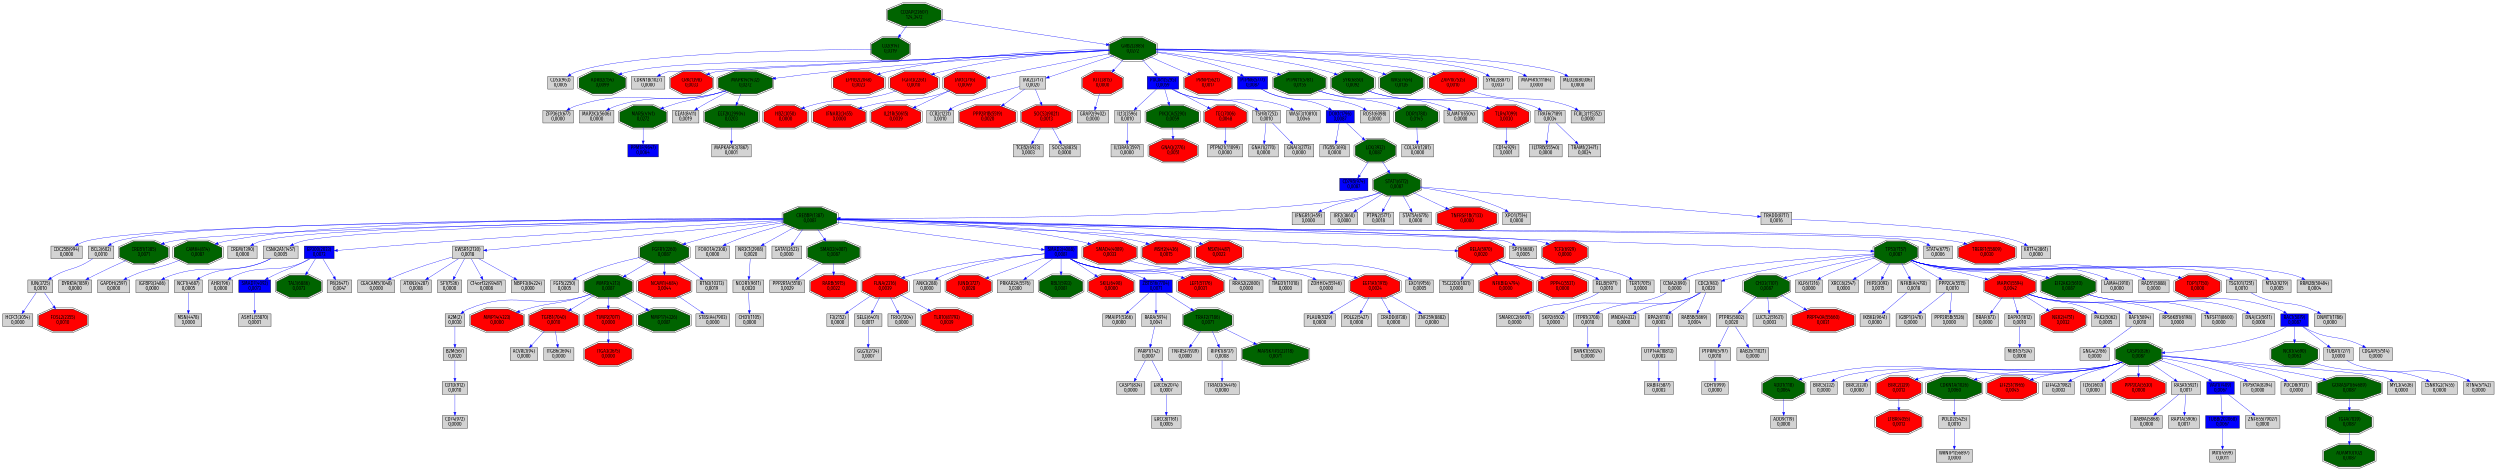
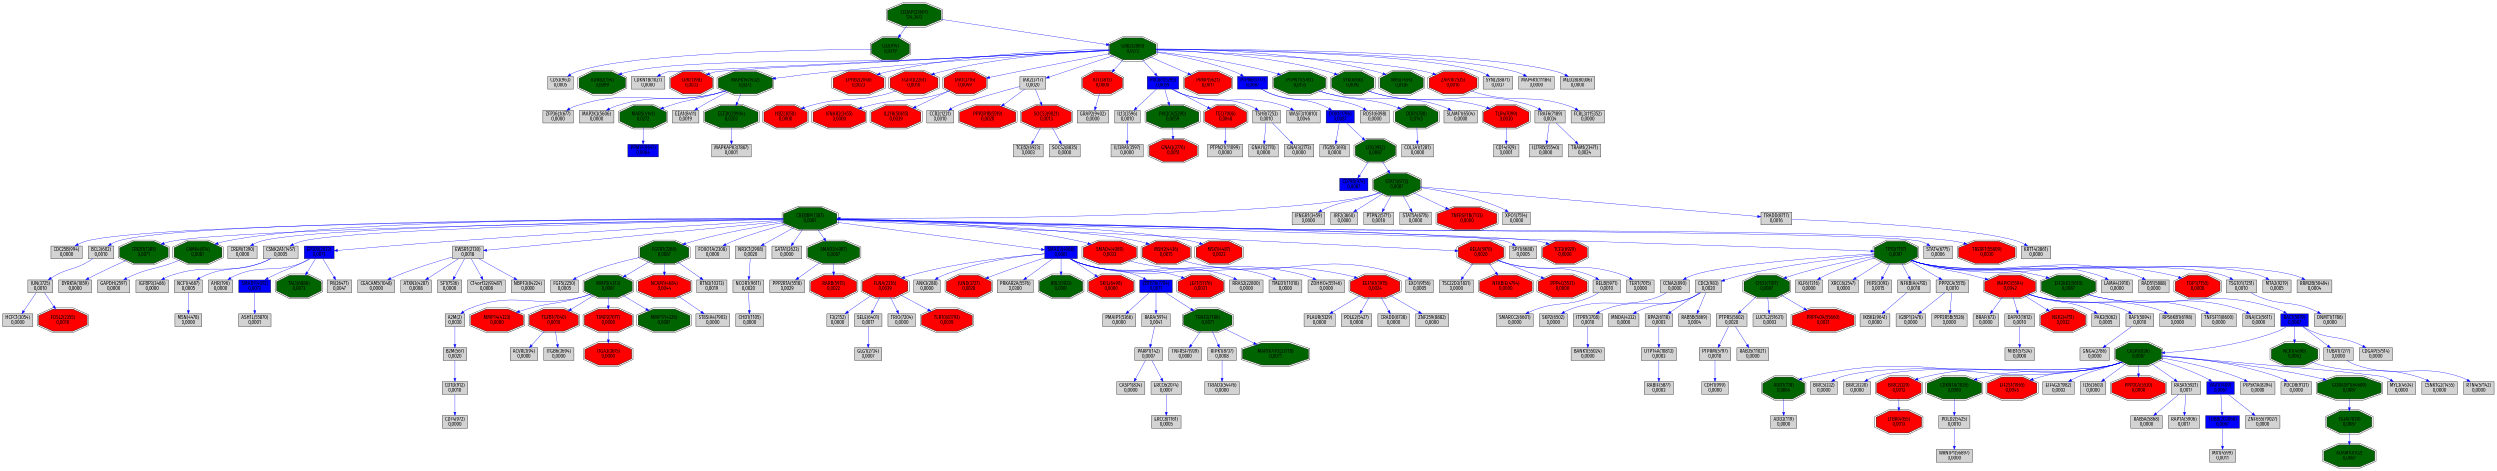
(2401, 388) -> (2401, 388)
(1784, 422) -> (1784, 422)
(2147, 422) -> (2147, 422)
